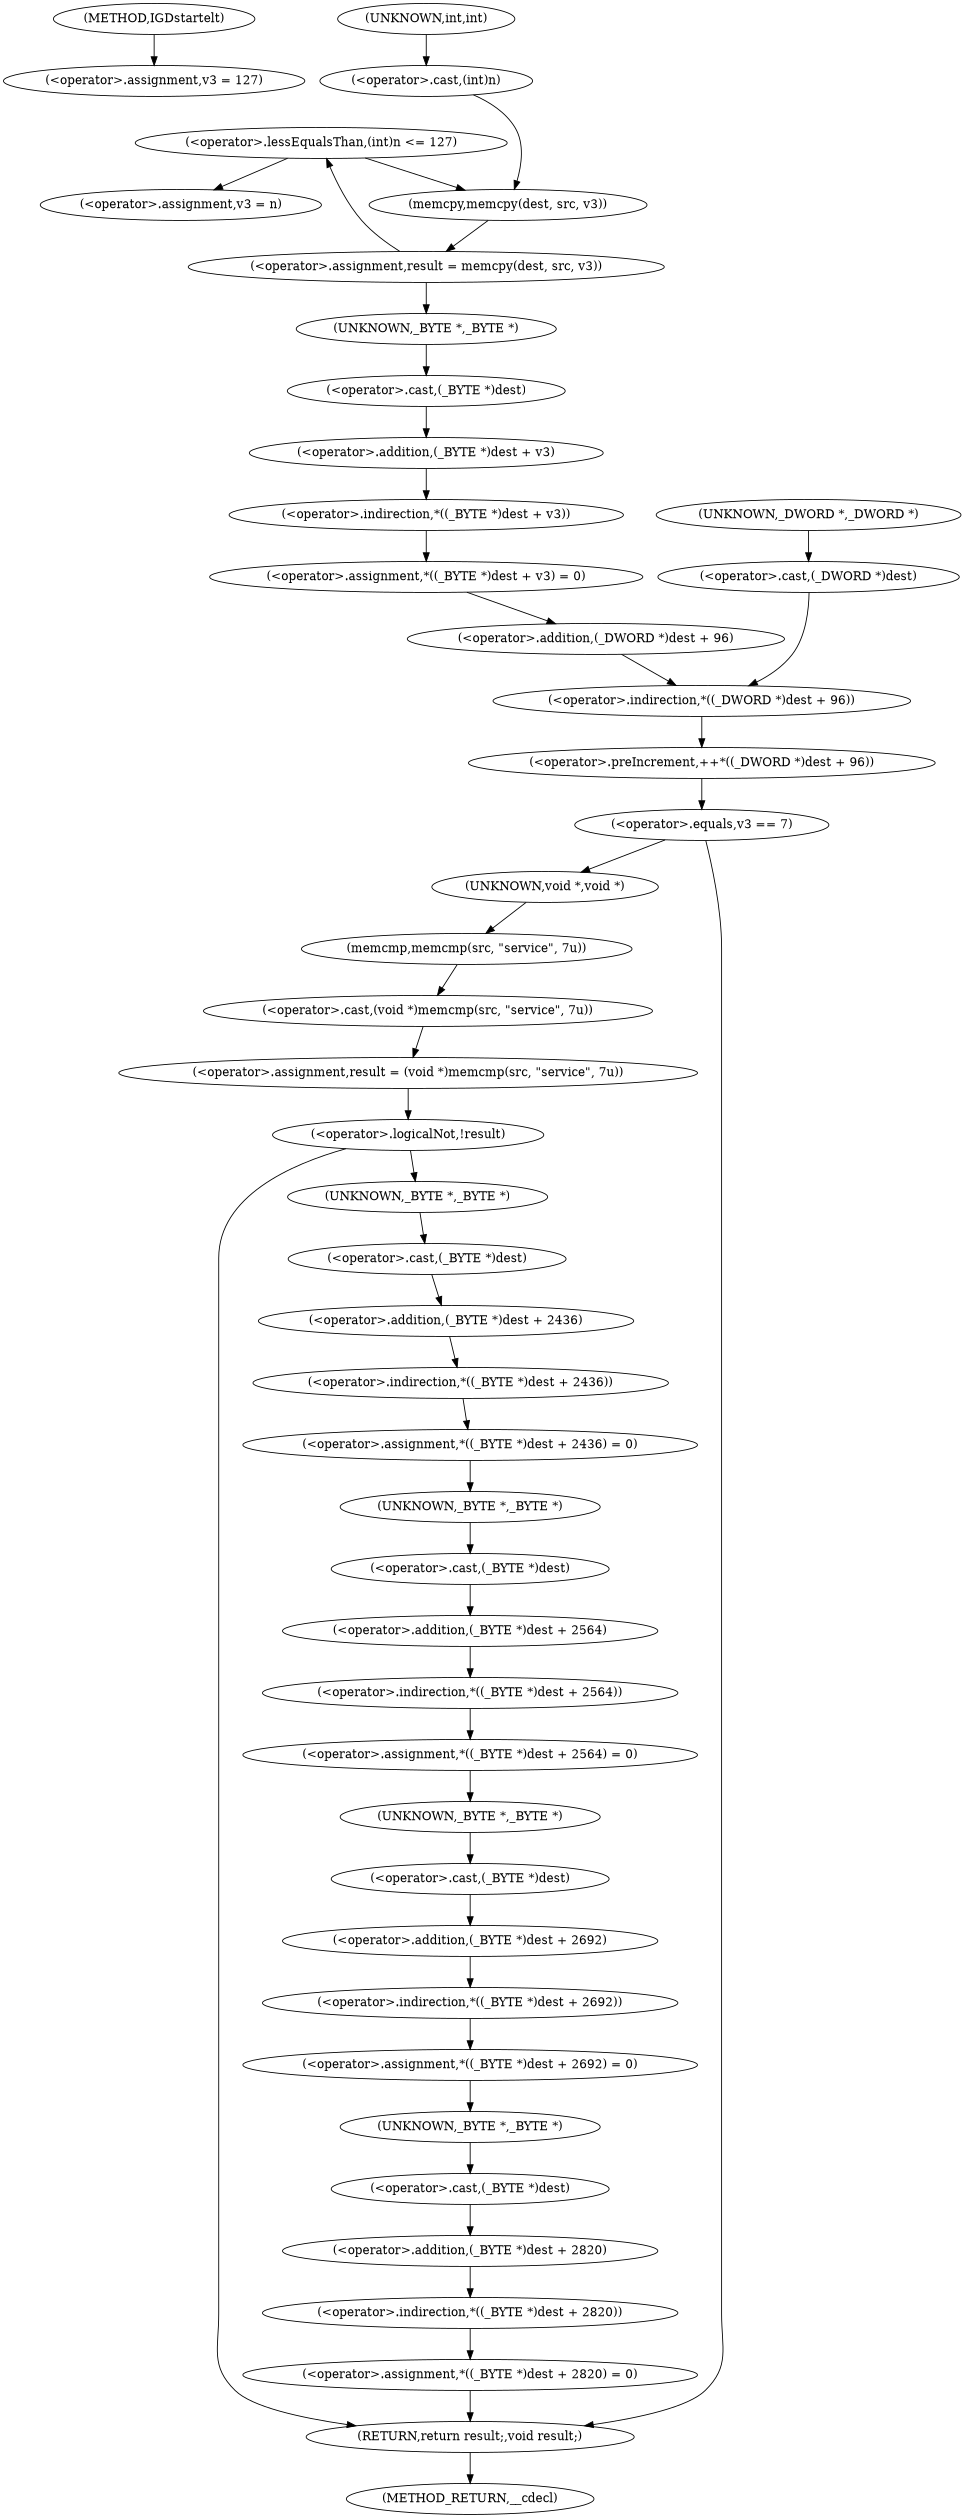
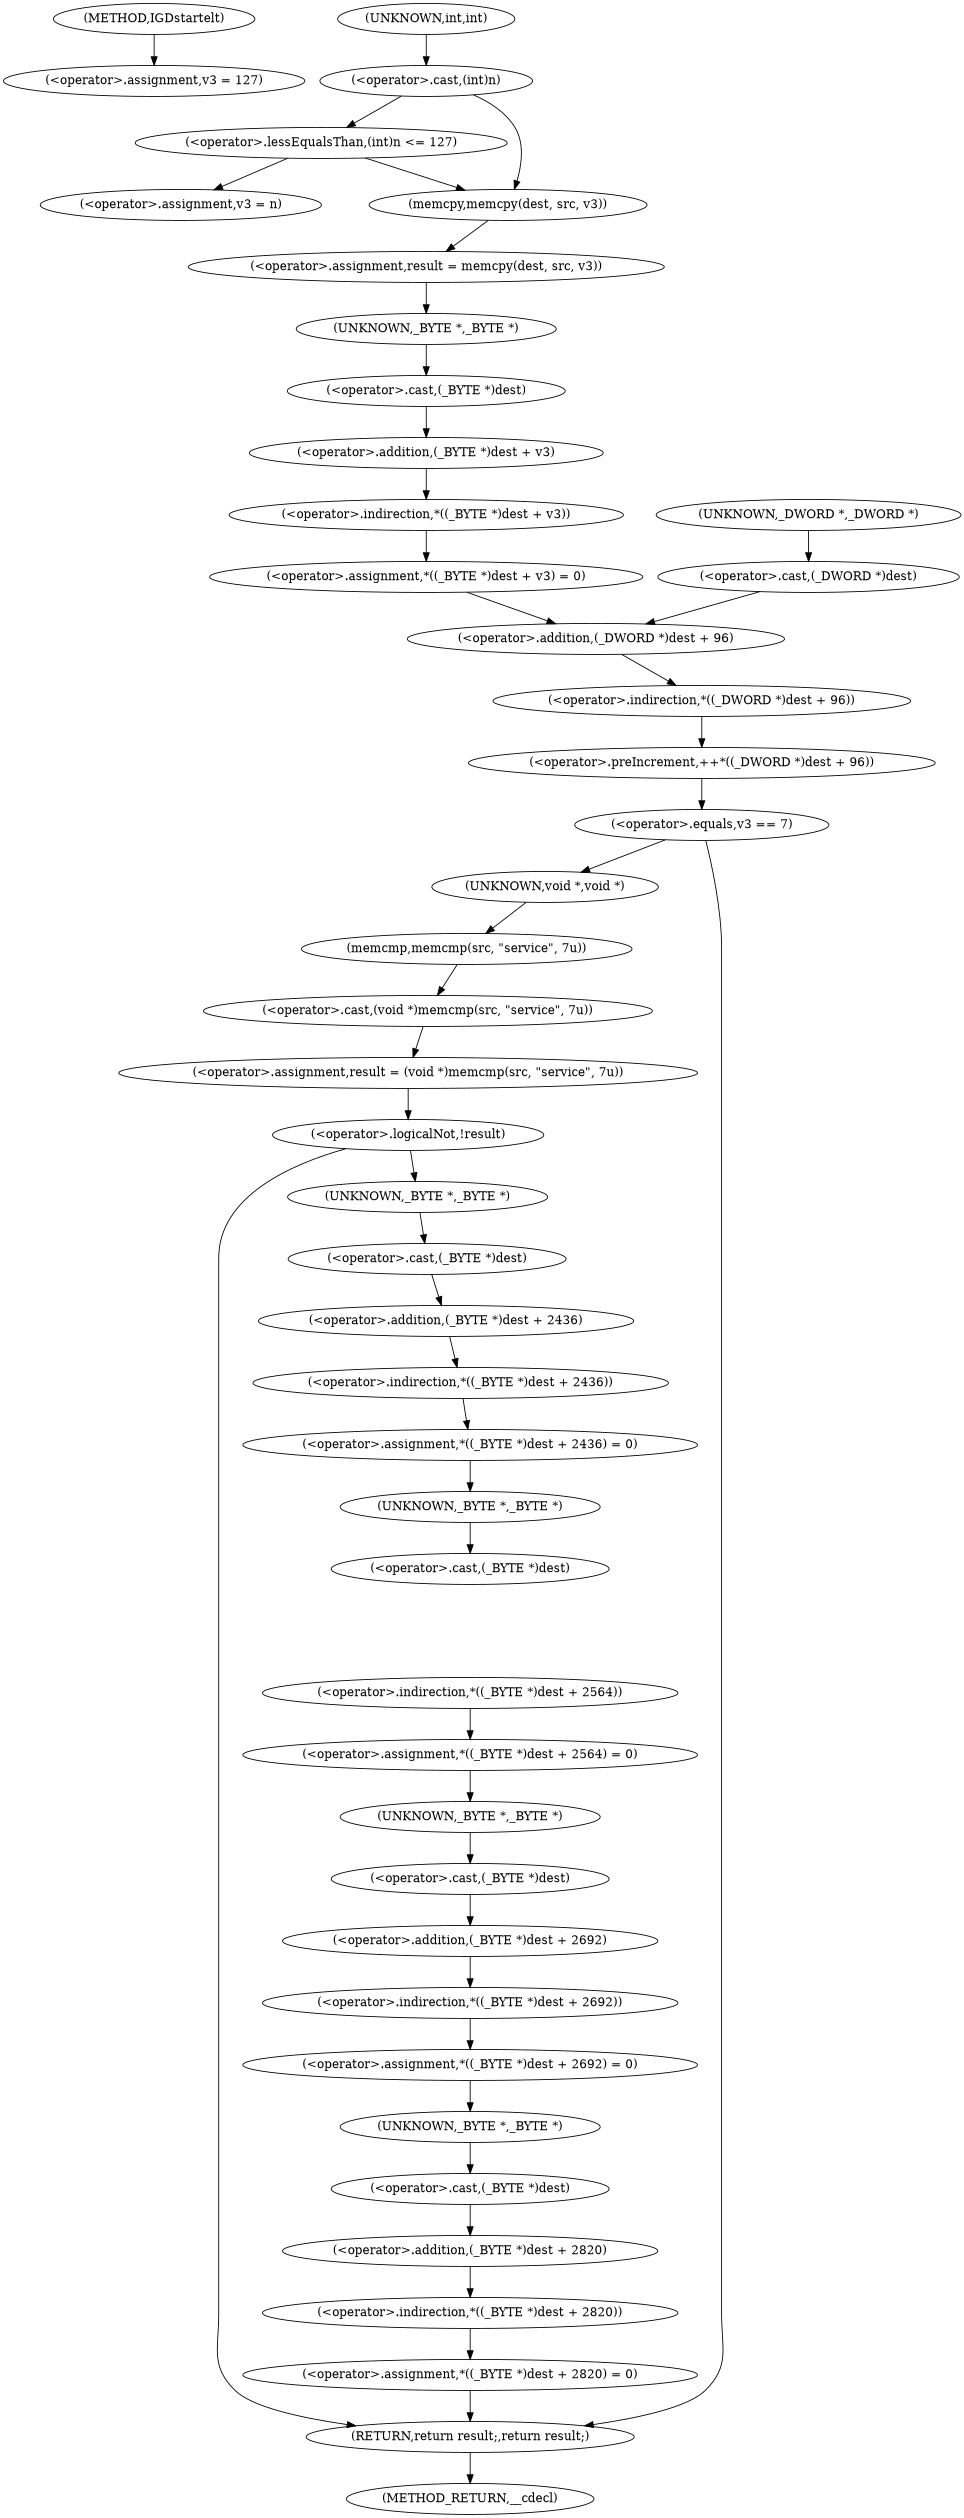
(357, 215) -> (378, 110)
(797, 646) -> (707, 607)
(470, 1631) -> none
(470, 2437) -> (470, 2437)
